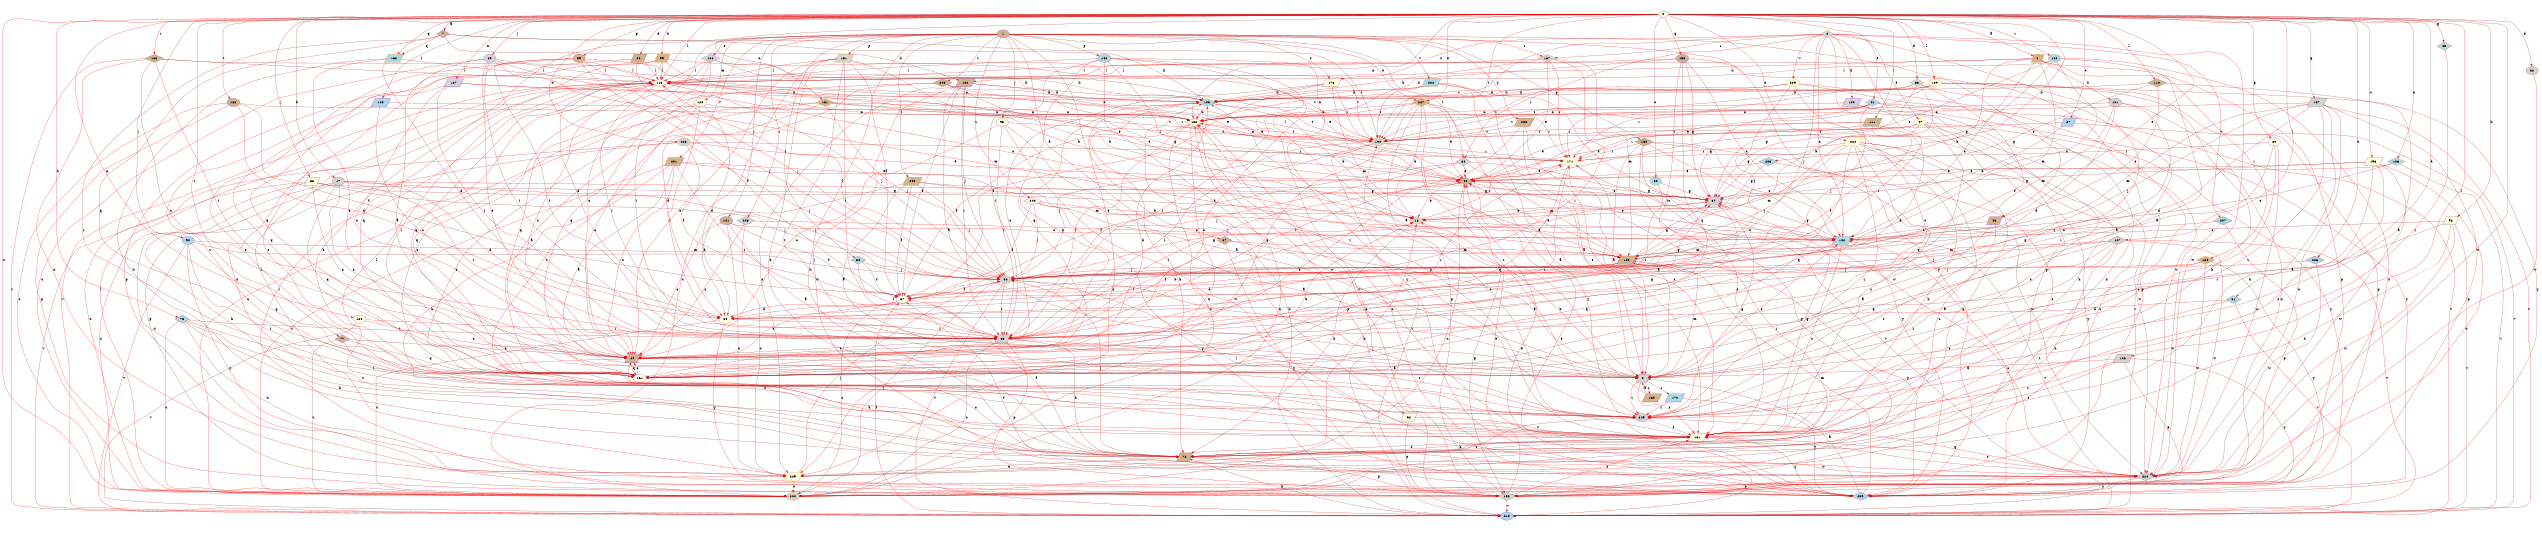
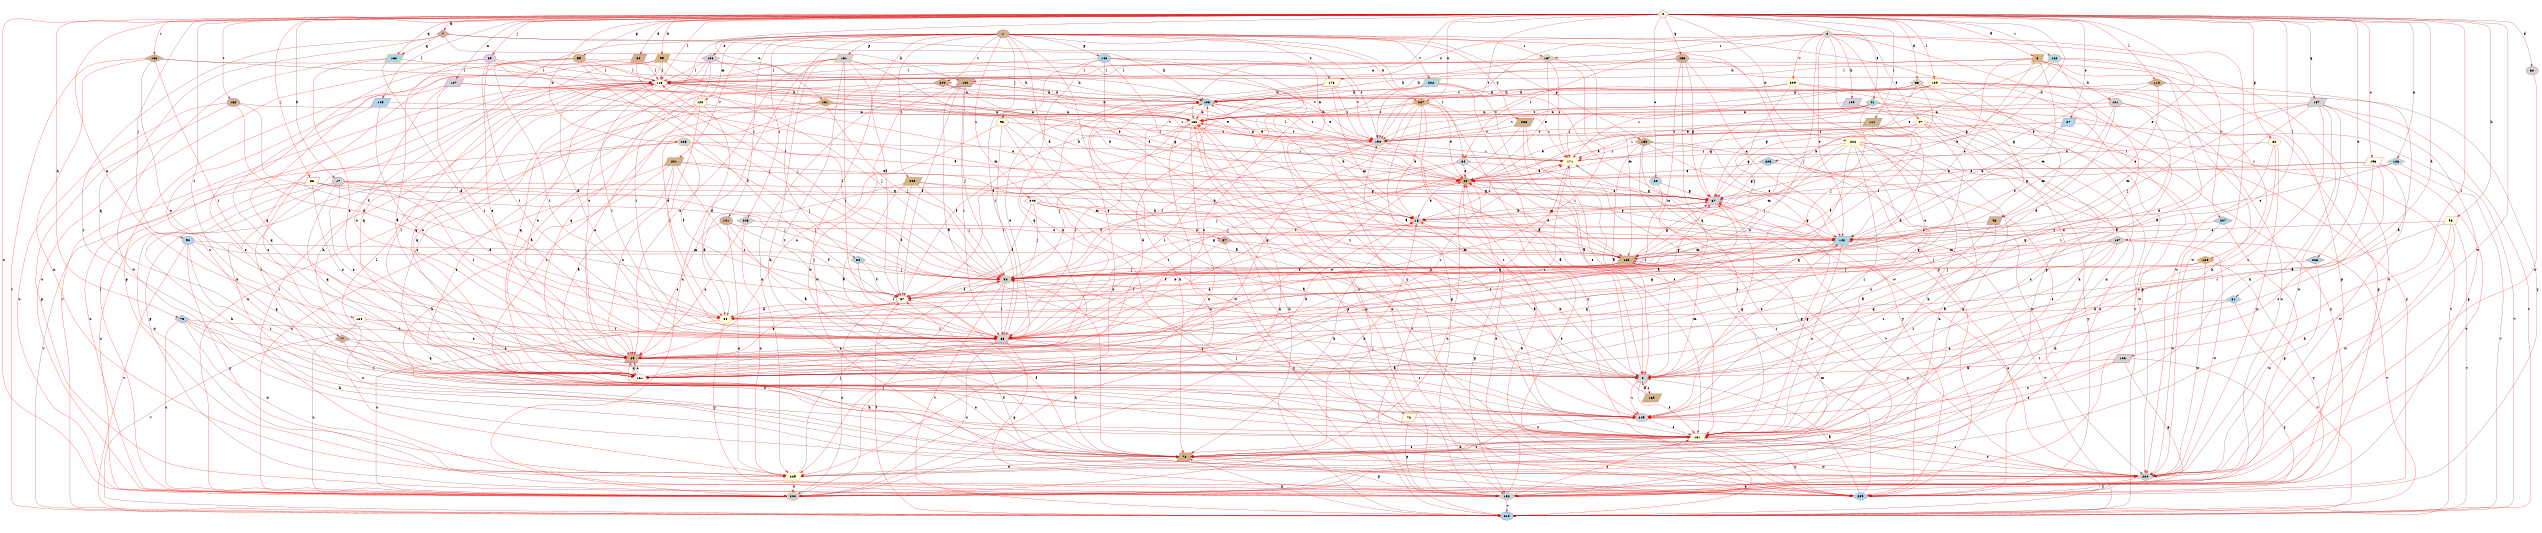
(2444, 46) -> none
(1675, 398) -> none
(1409, 418) -> (1409, 418)
(1955, 447) -> (1955, 447)
